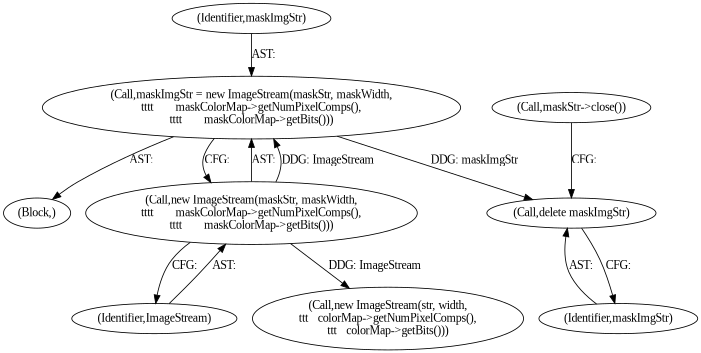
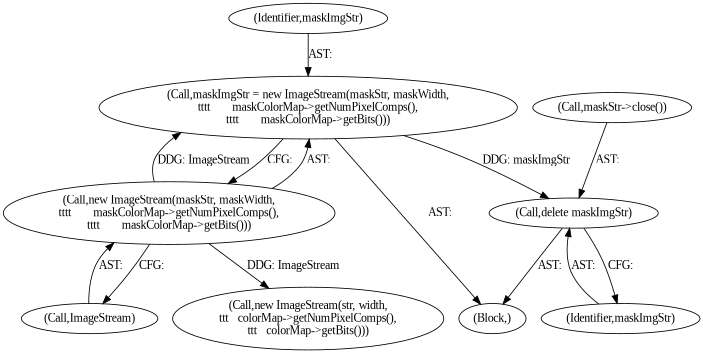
(586, 160) -> (609, 160)
none -> (535, 263)
(154, 319) -> (90, 319)
